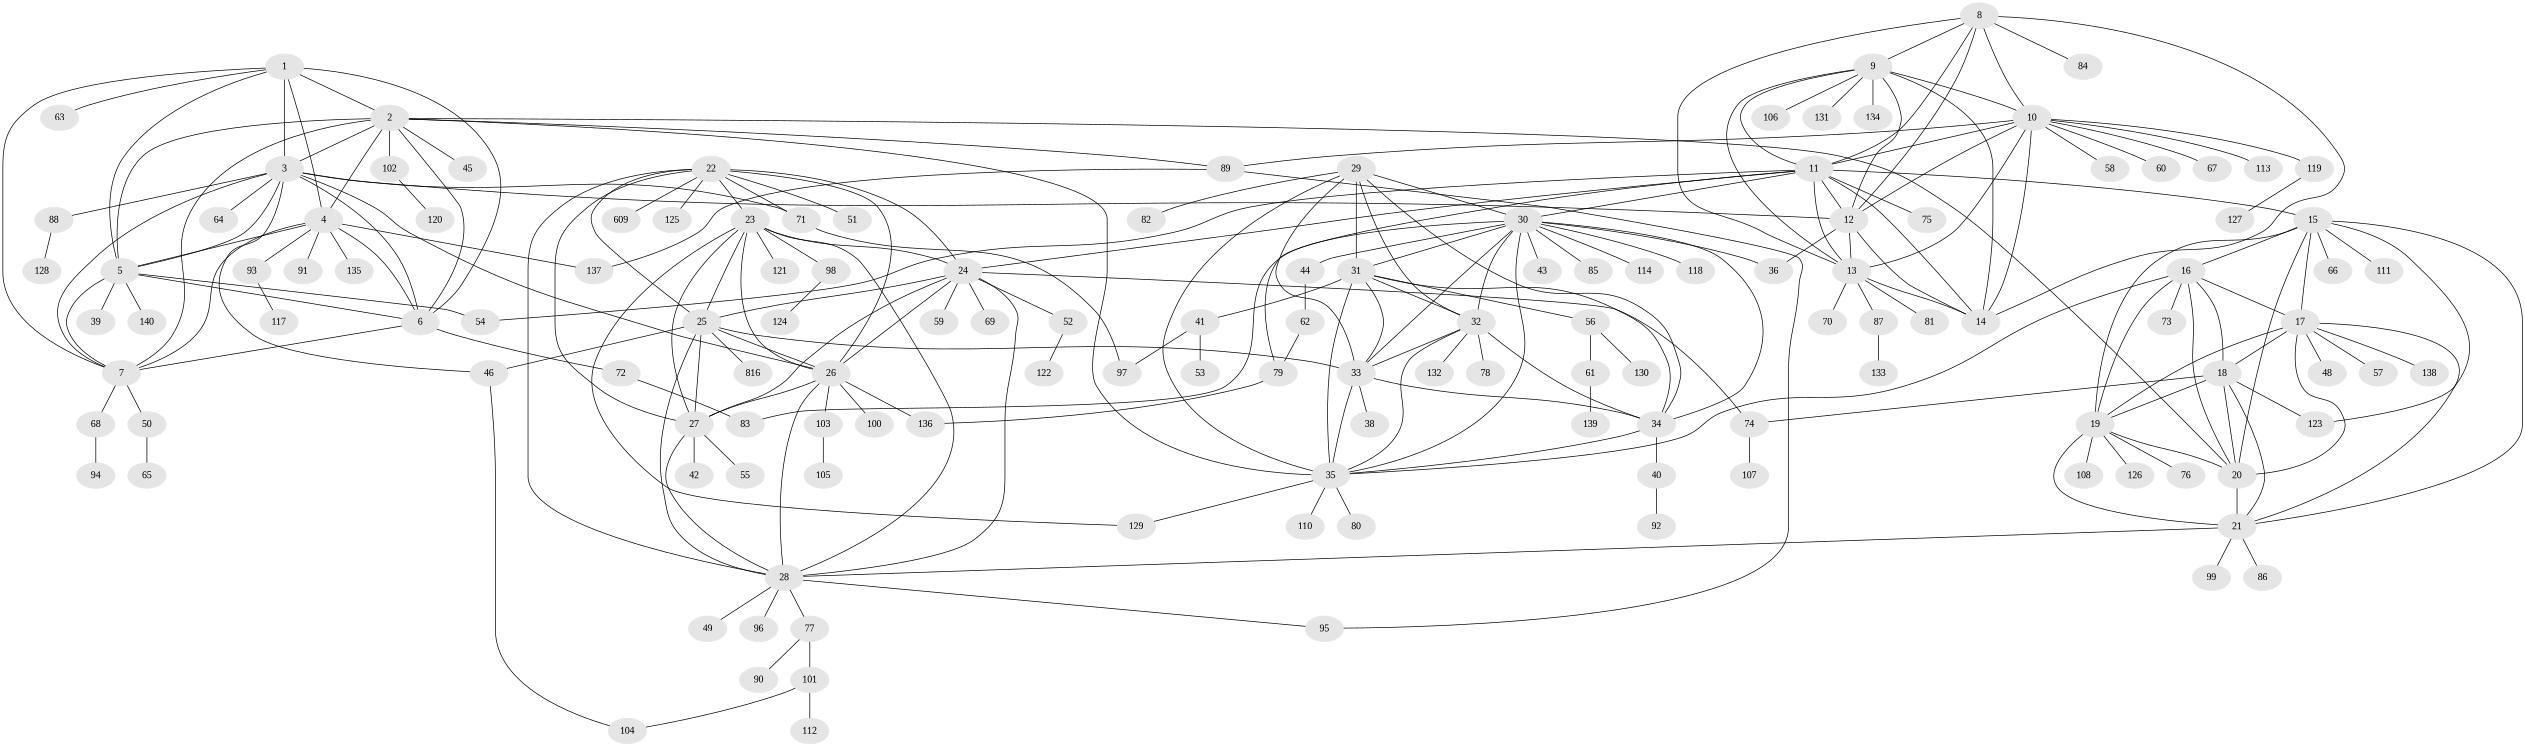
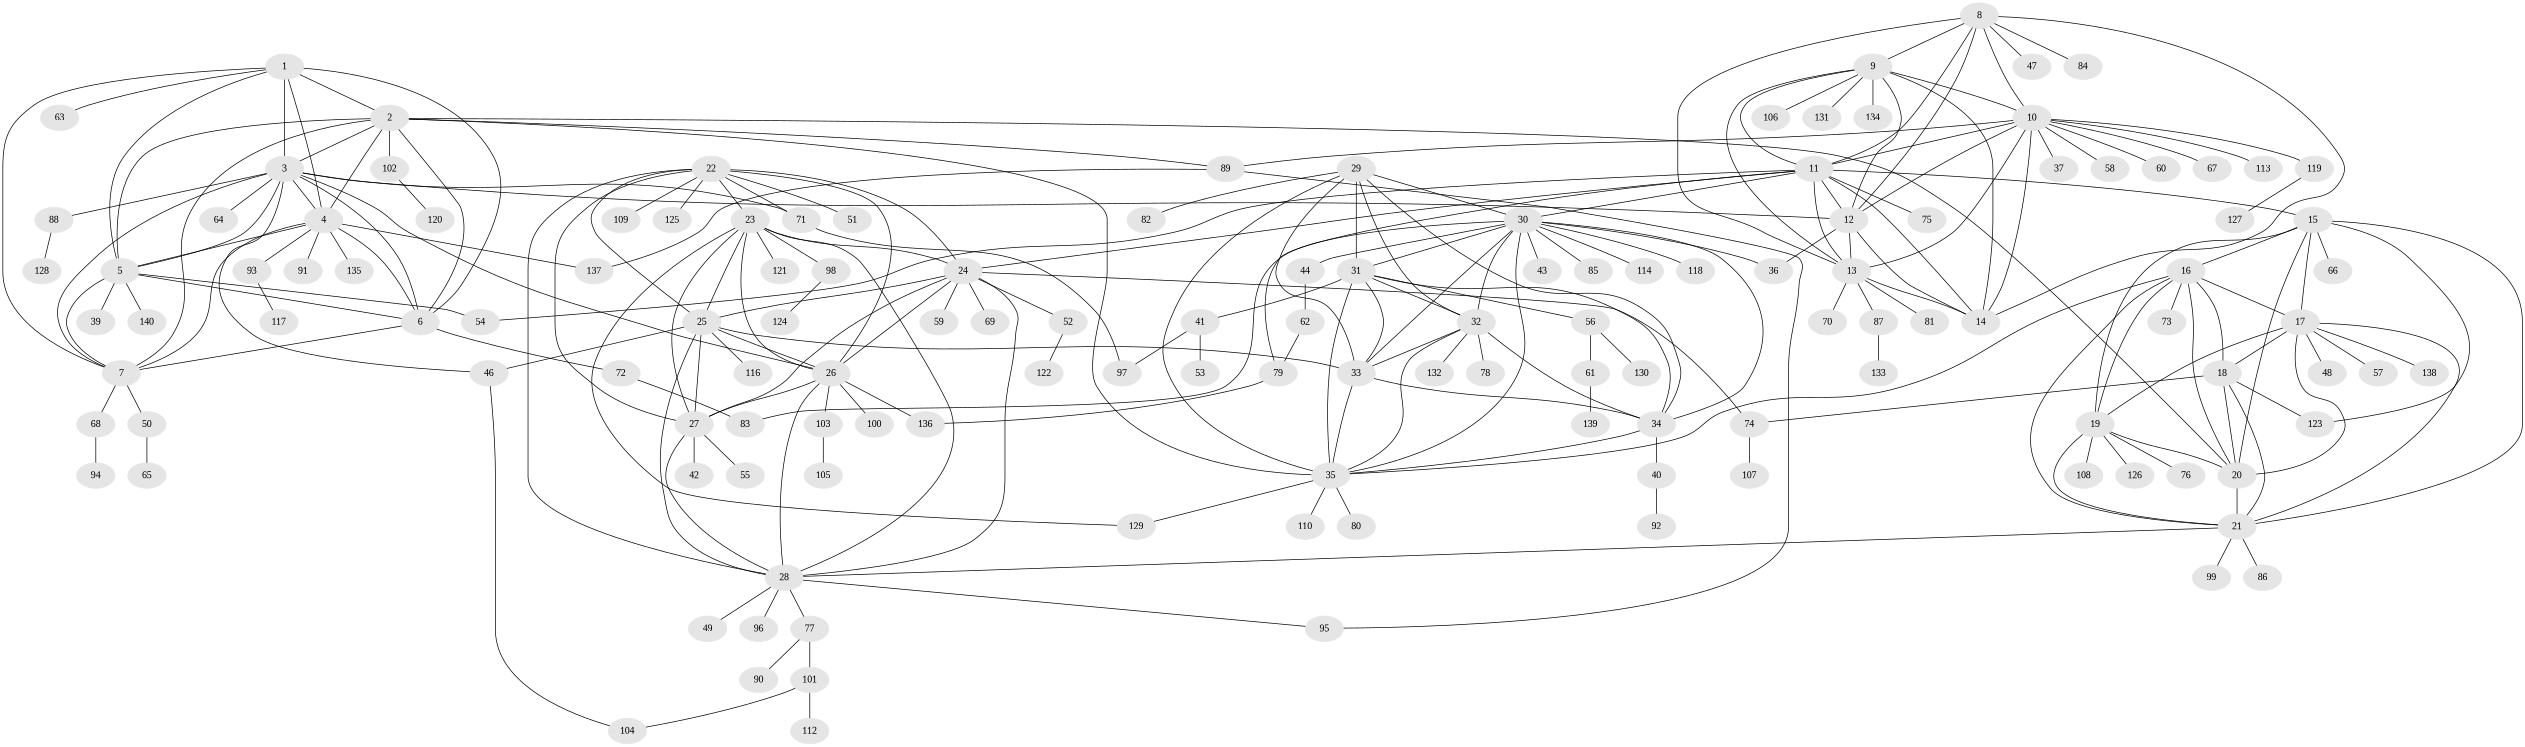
none -> (2032, 67)
(468, 169) -> none
none -> (2059, 169)
none -> (304, 194)
(621, 220) -> (621, 220)
(2384, 271) -> none
(753, 373) -> (753, 373)
(2156, 400) -> none
(1370, 424) -> none
none -> (2031, 443)
